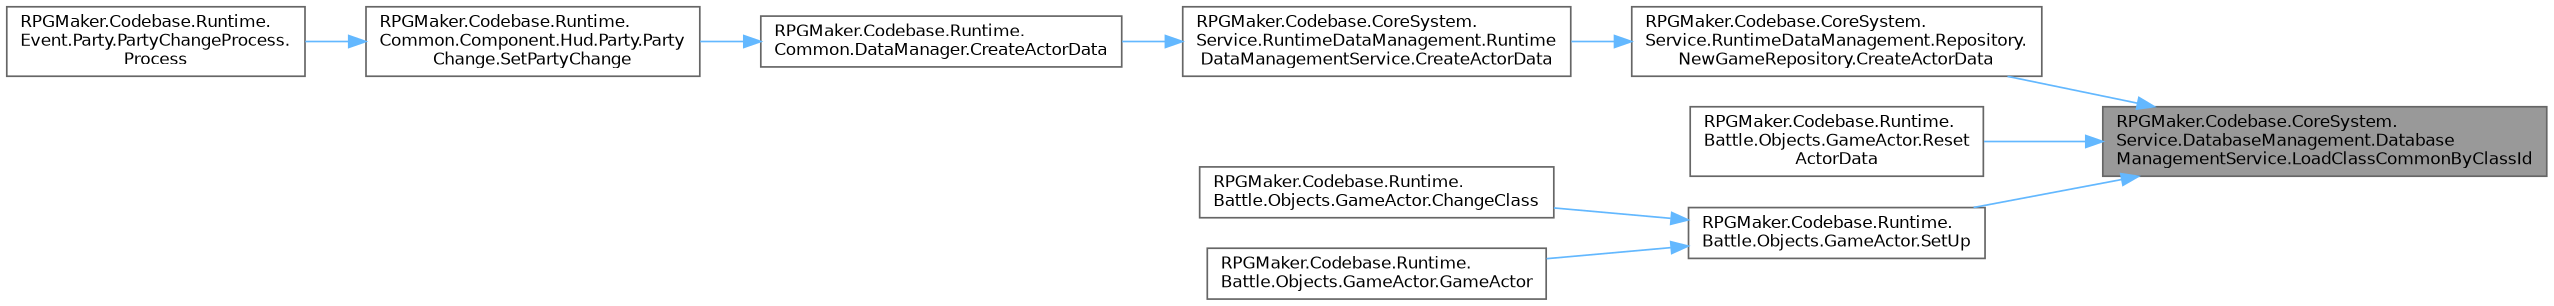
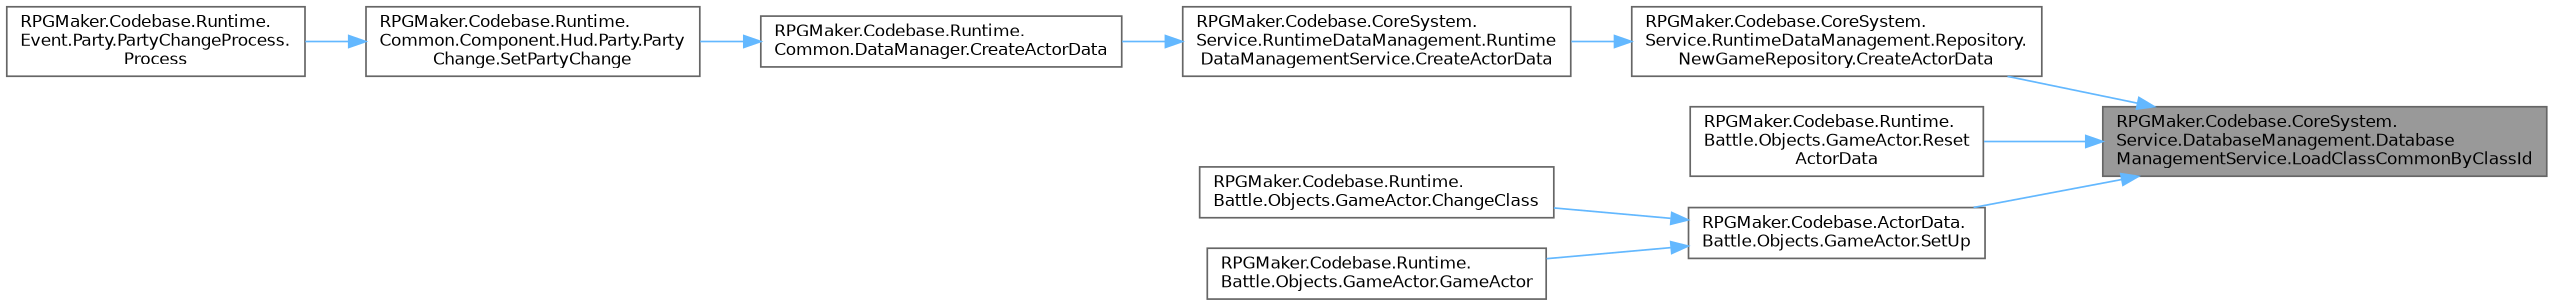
(1837, 233) -> (1837, 233)
